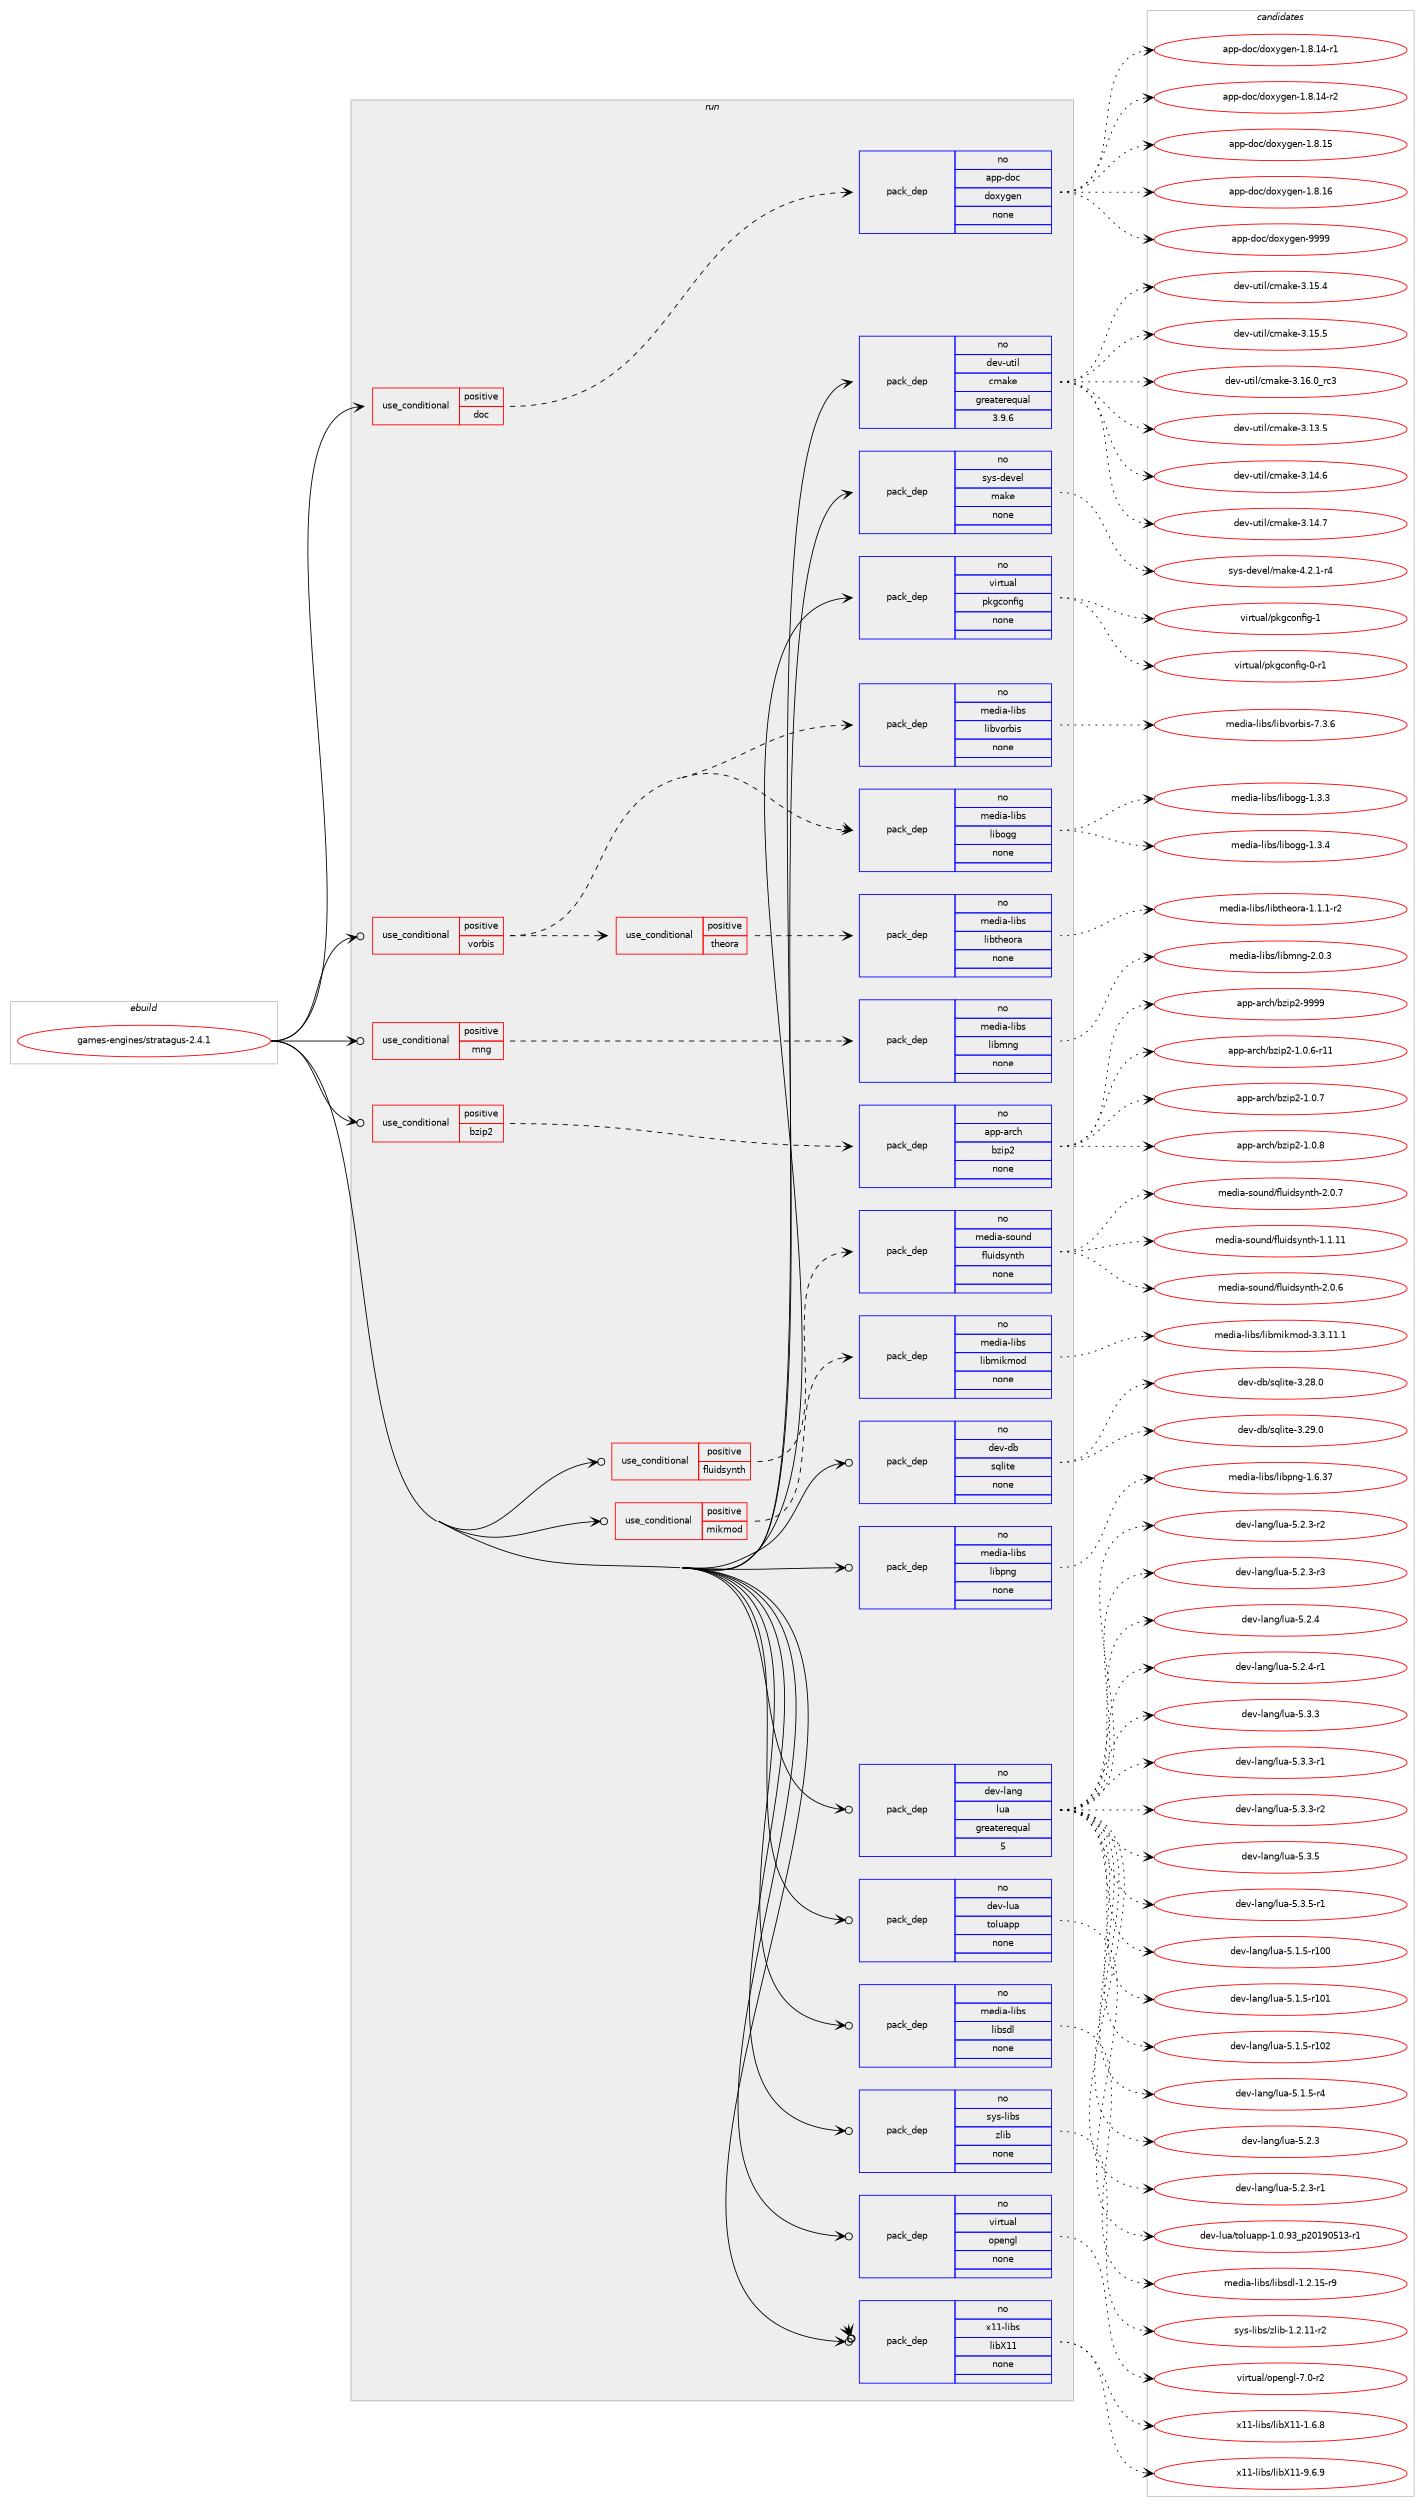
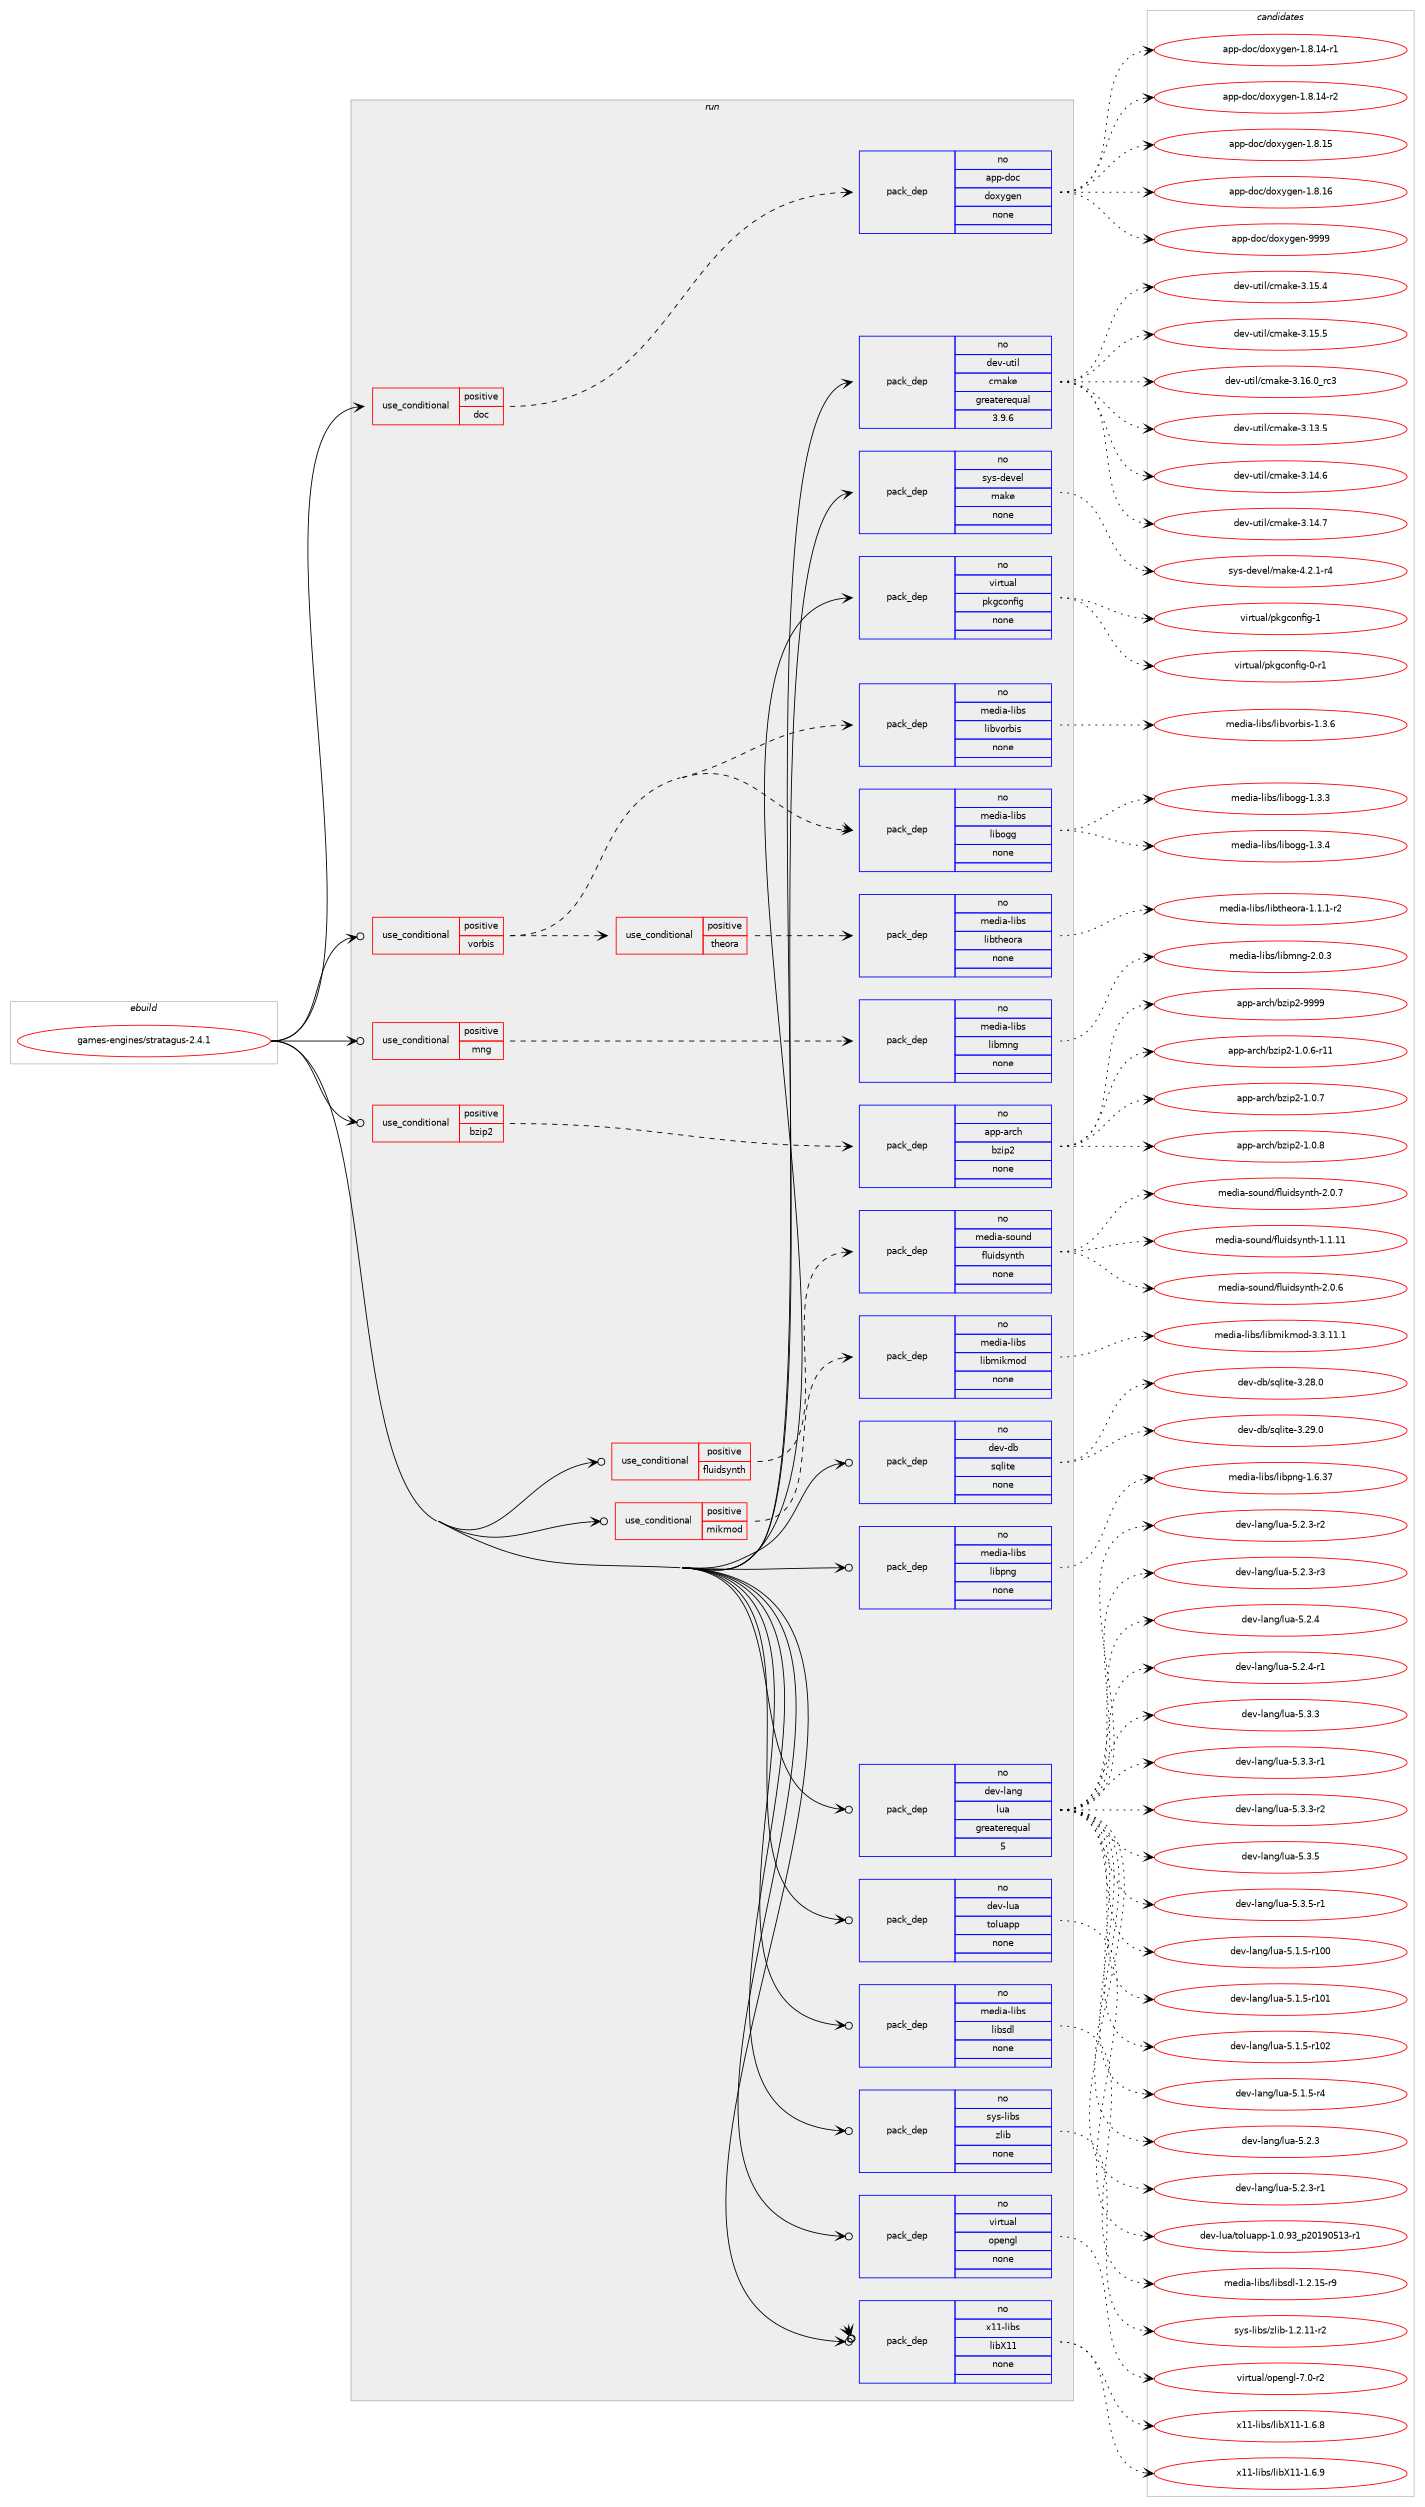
(1281, 725) -> (1281, 725)
(1281, 2474) -> (1281, 2474)
